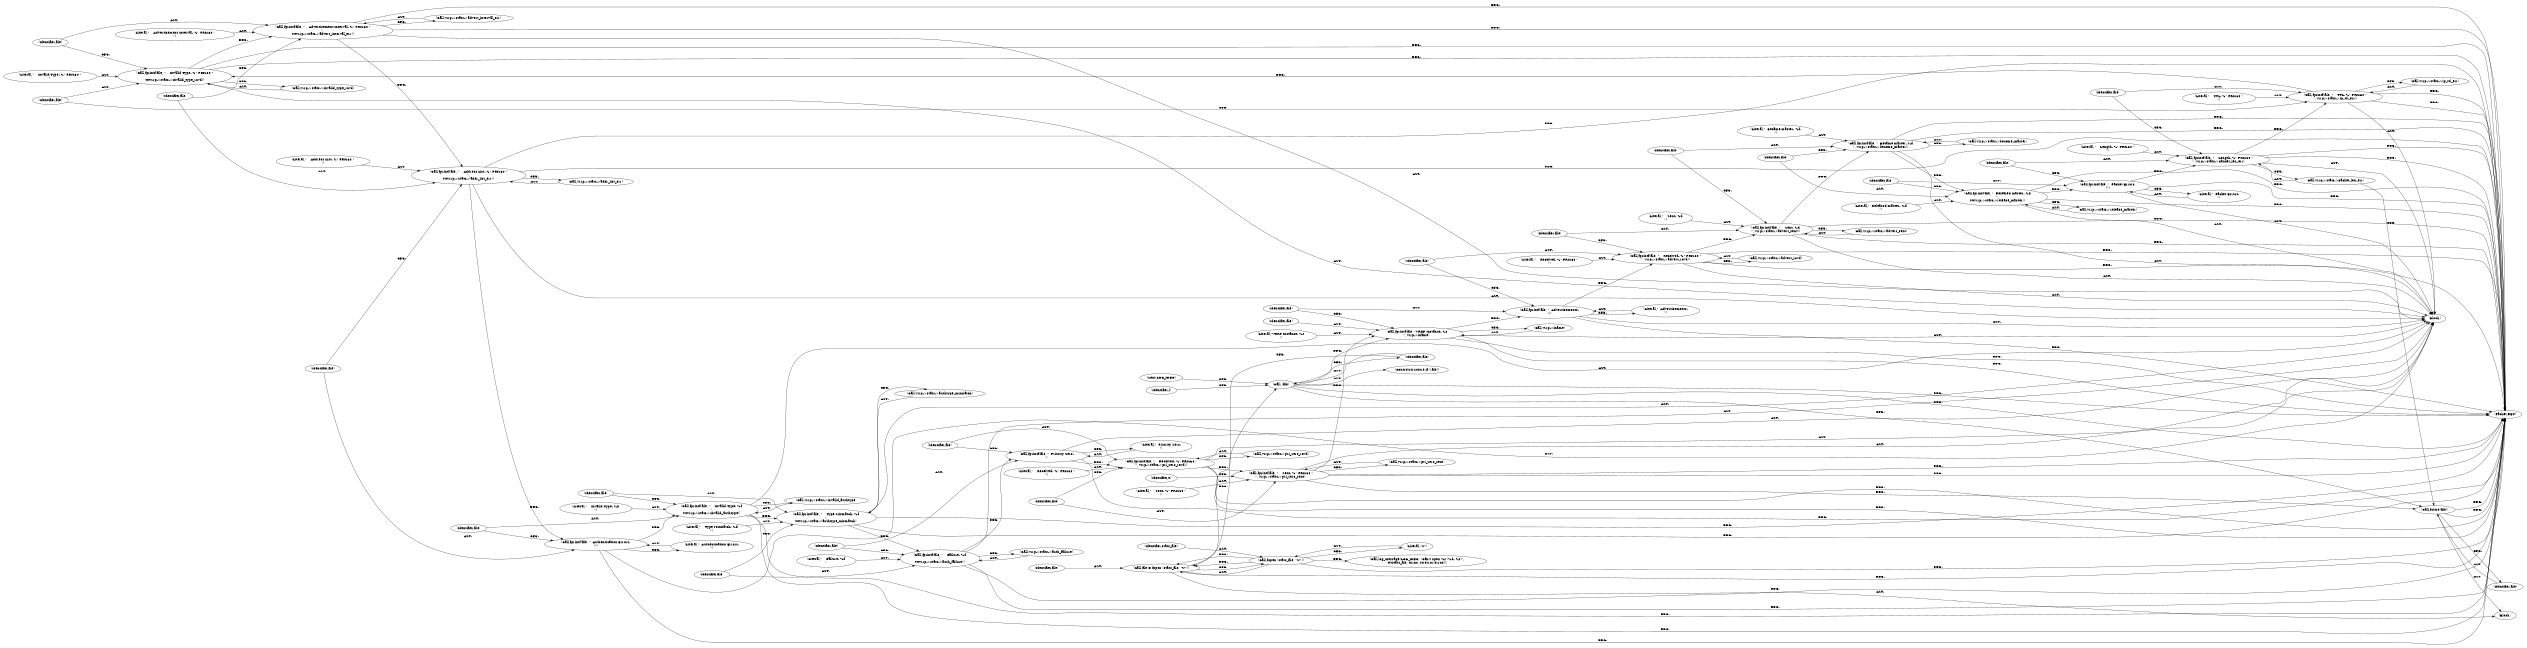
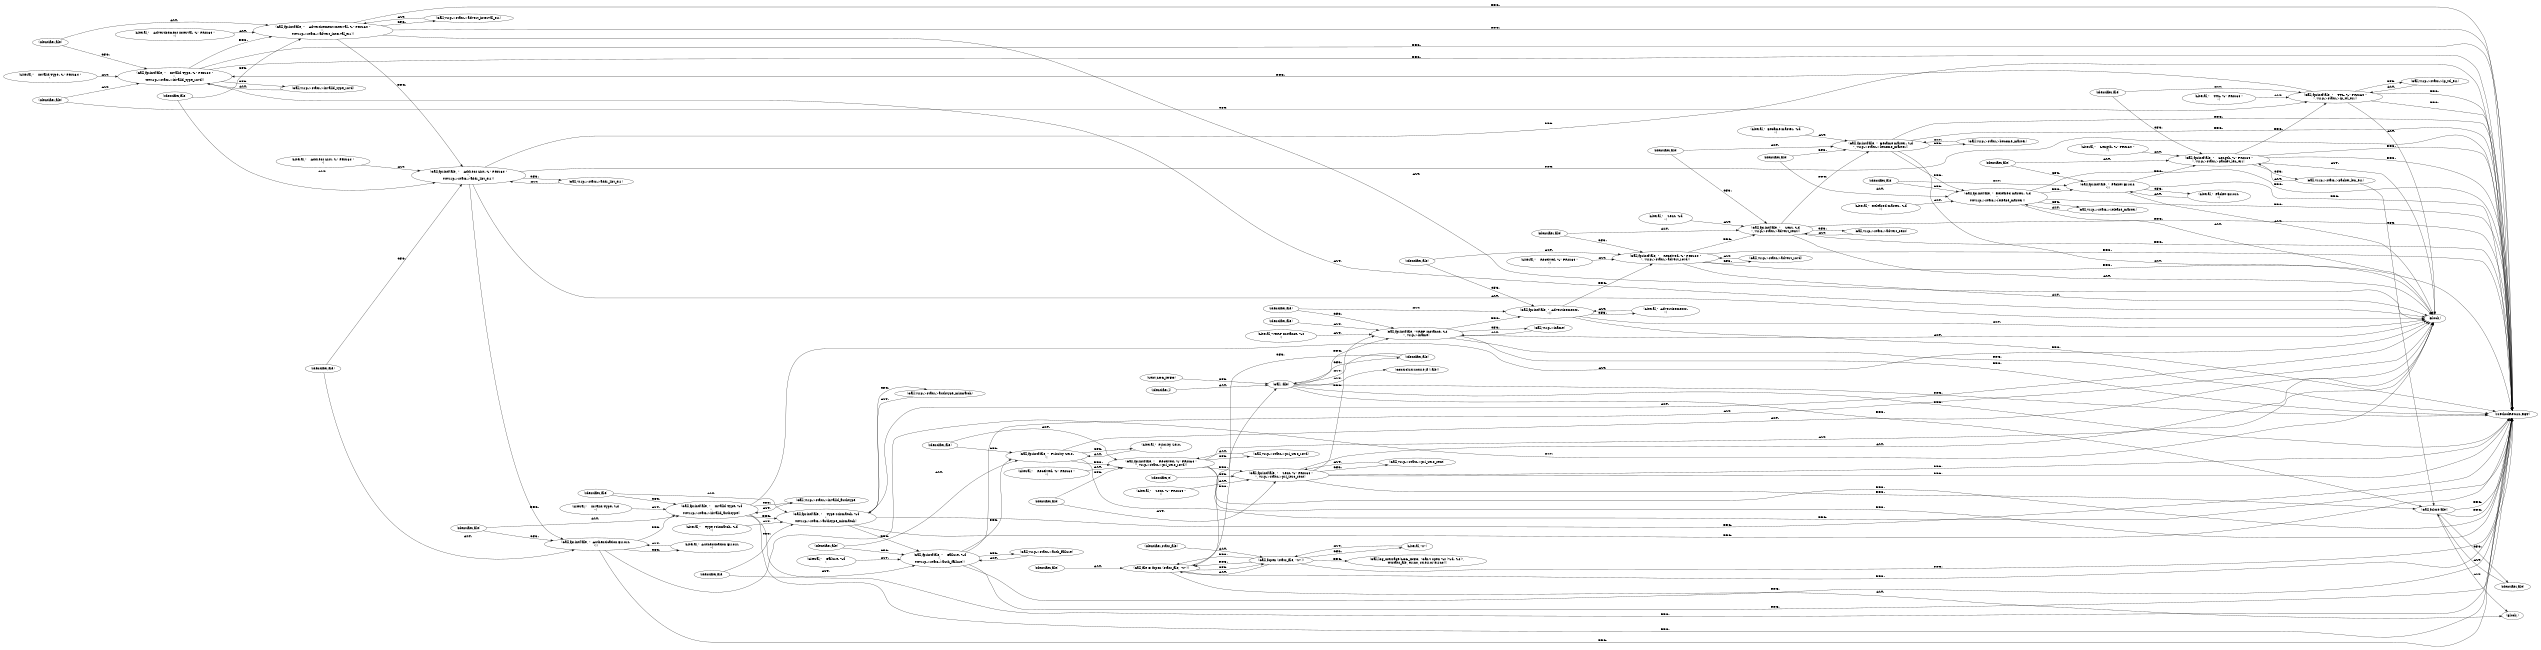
(1224, 385) -> (1224, 385)
(1881, 412) -> (1881, 412)
(2505, 414) -> (2513, 414)
